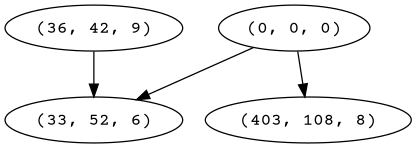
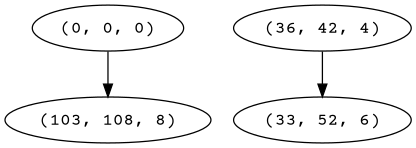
(94, 28) -> (322, 28)
(201, 71) -> none
(308, 120) -> (108, 120)
